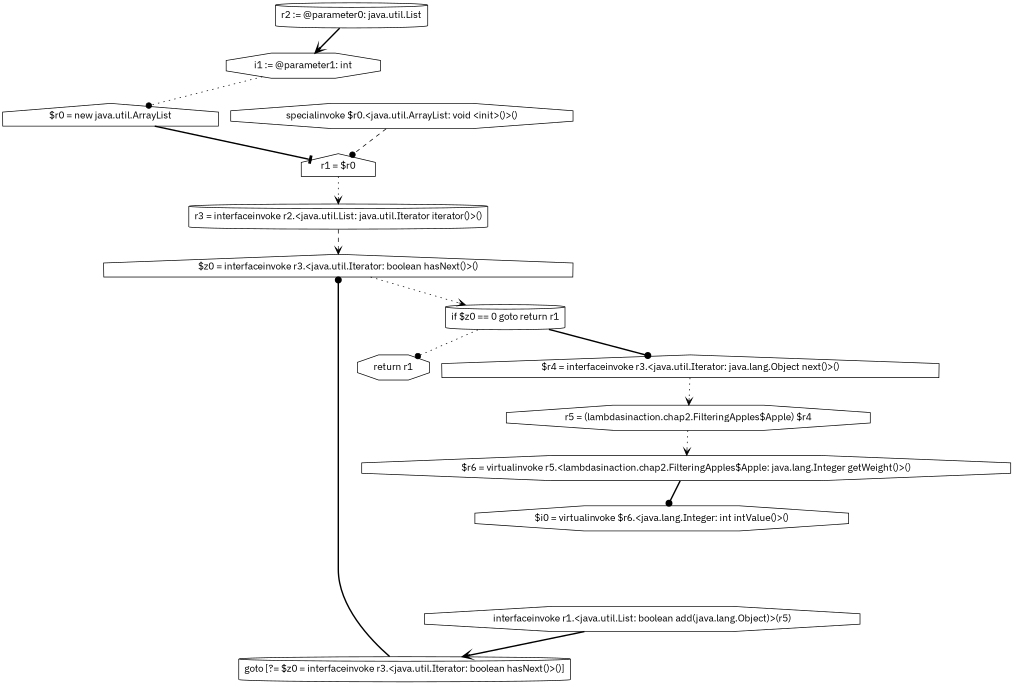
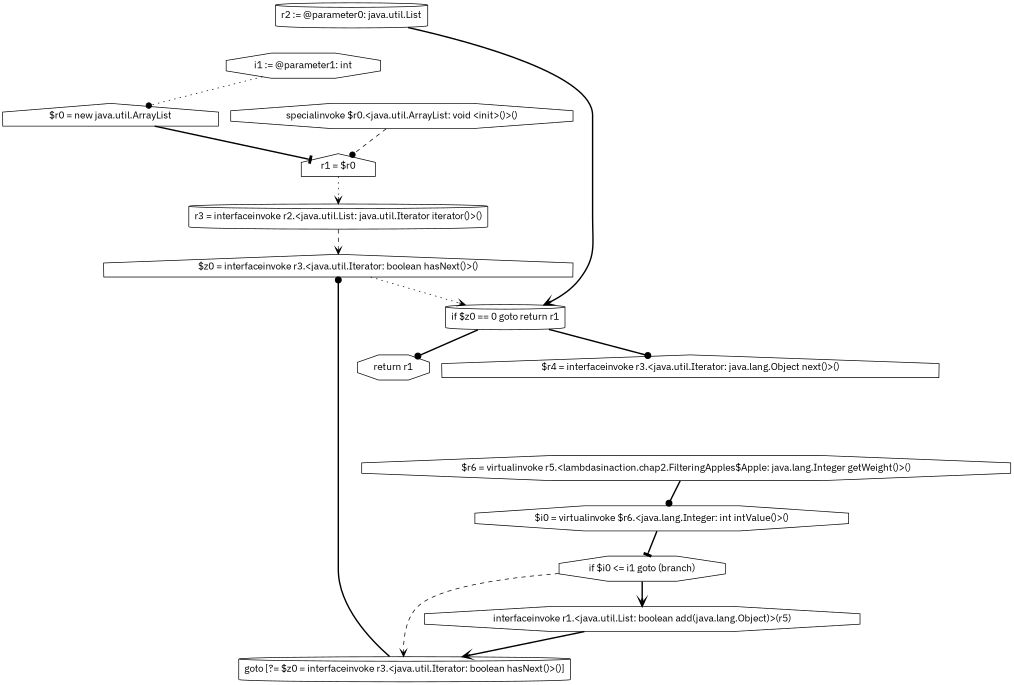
(330, 38) -> (591, 112)
(449, 342) -> (449, 342)
(688, 418) -> none
none -> (642, 569)
